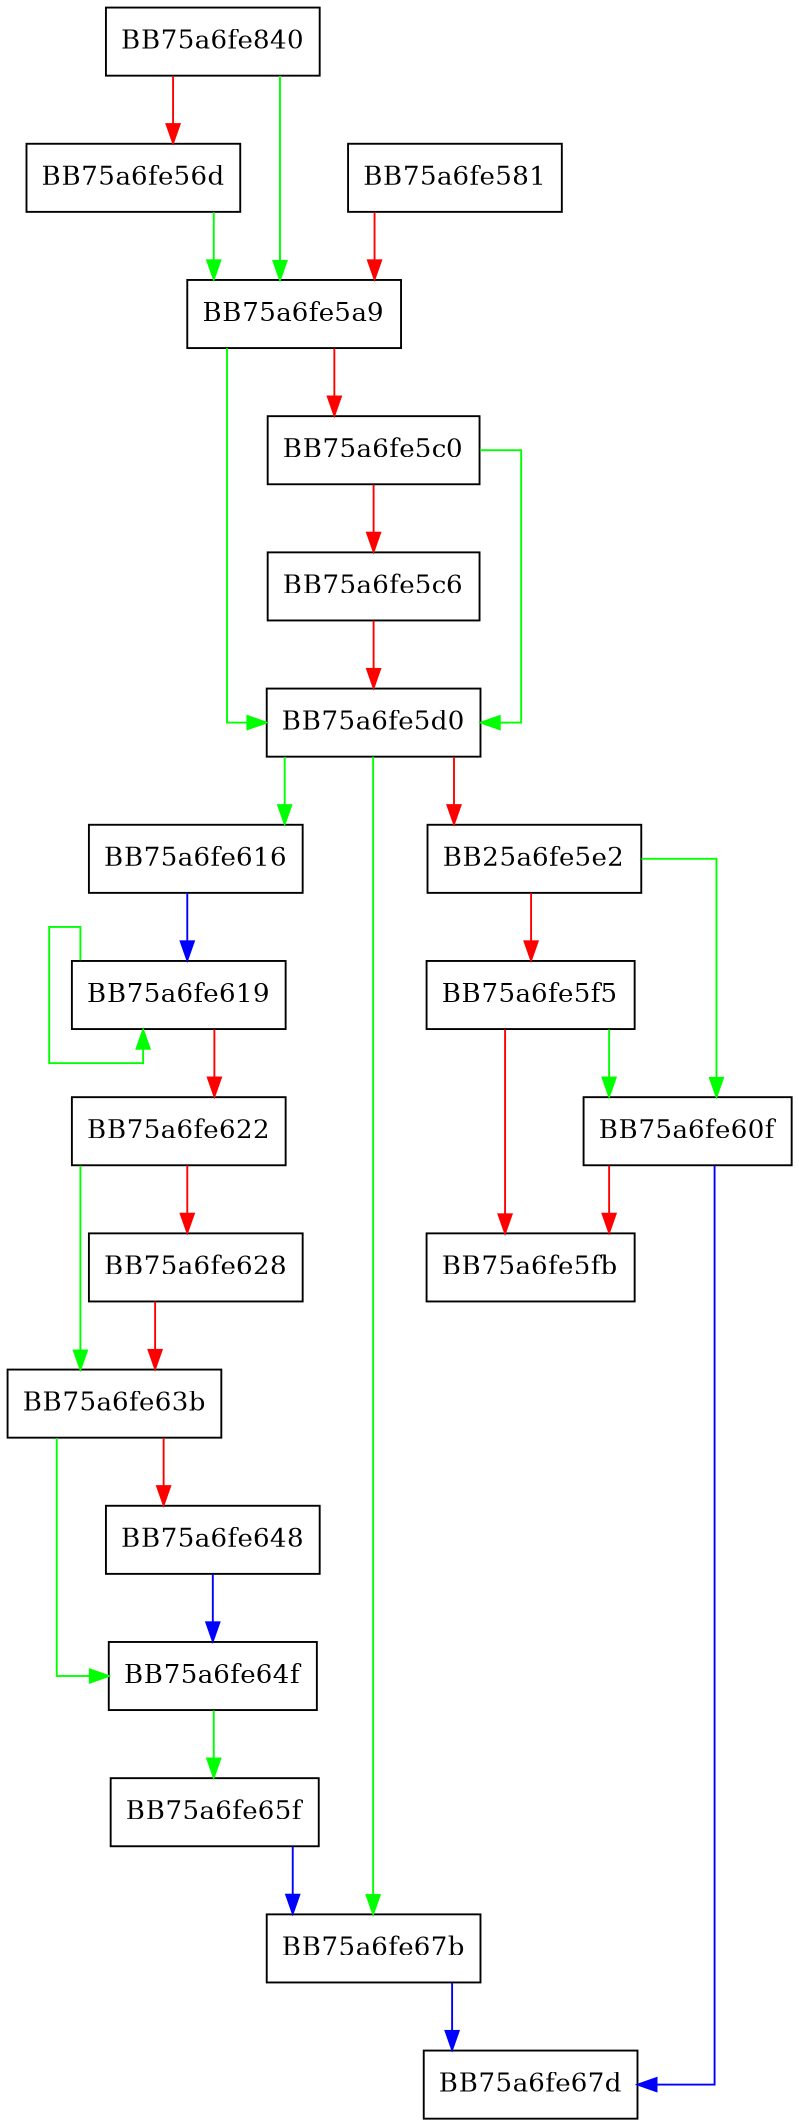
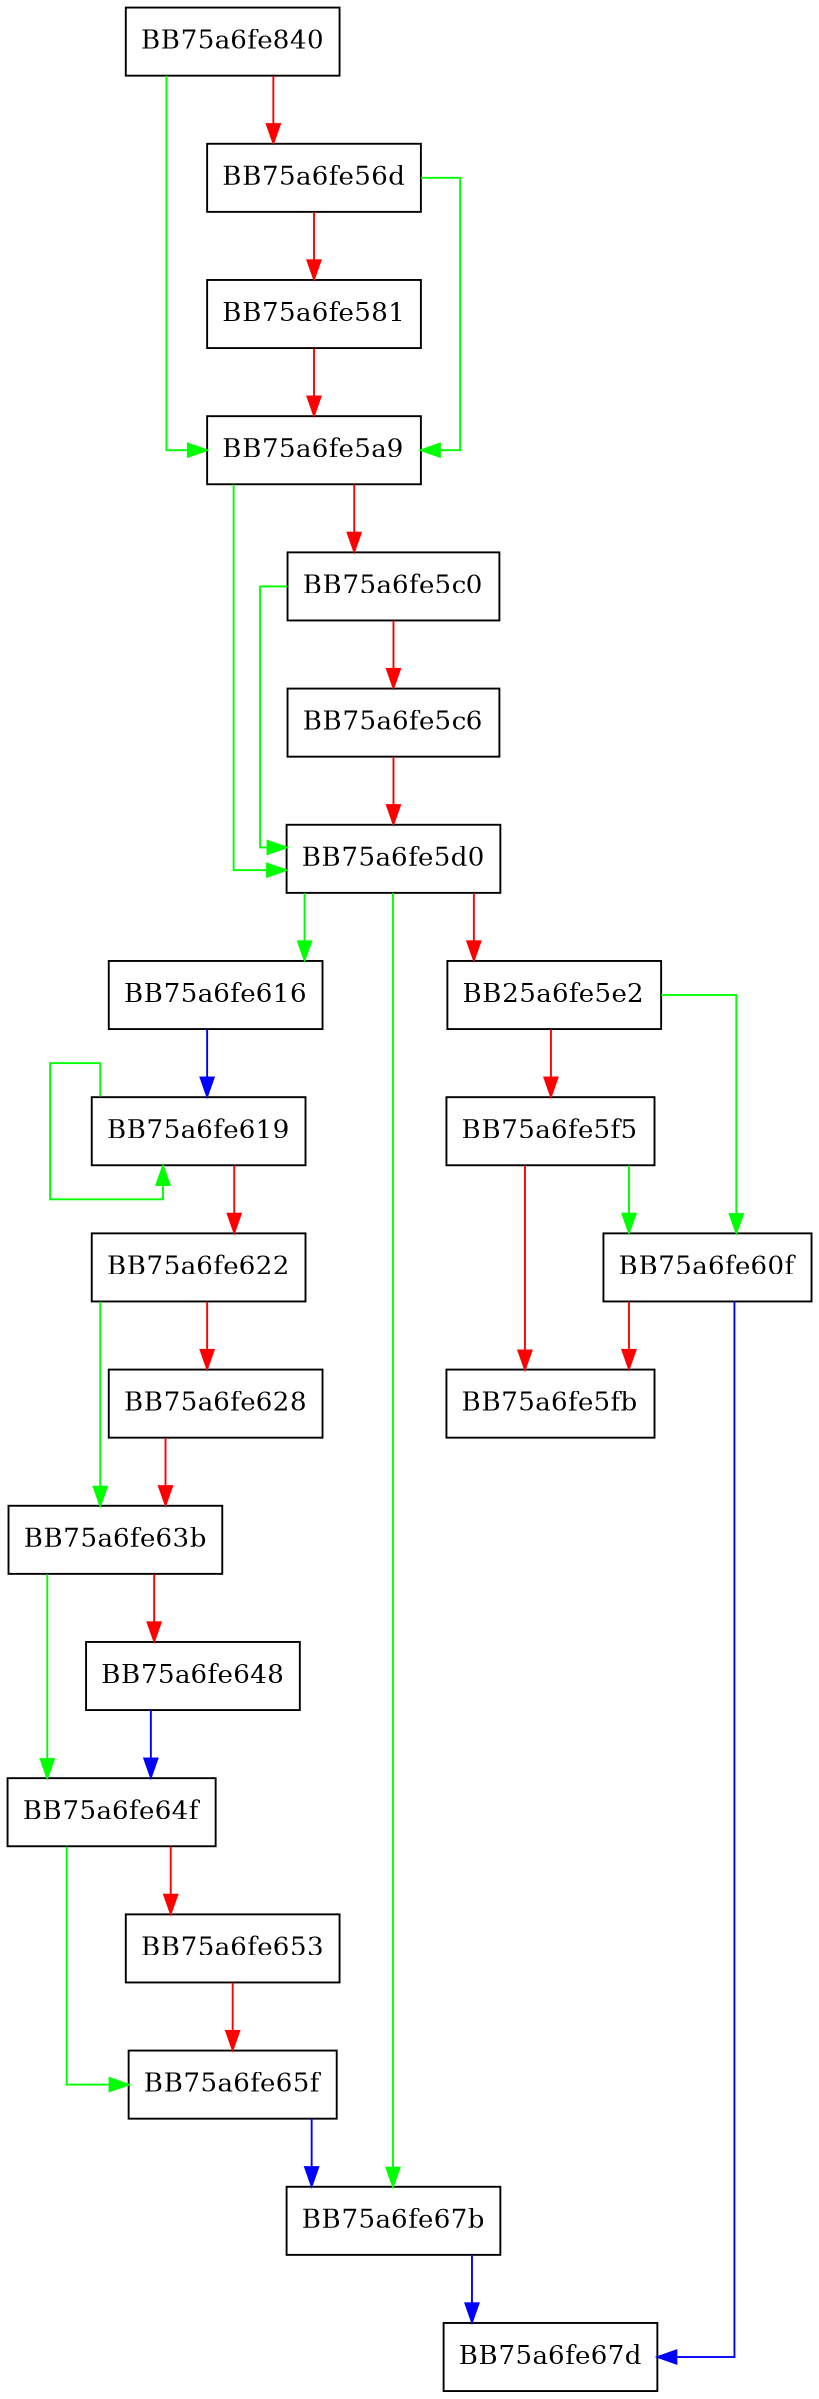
none -> (314, 236)
none -> (233, 1948)
